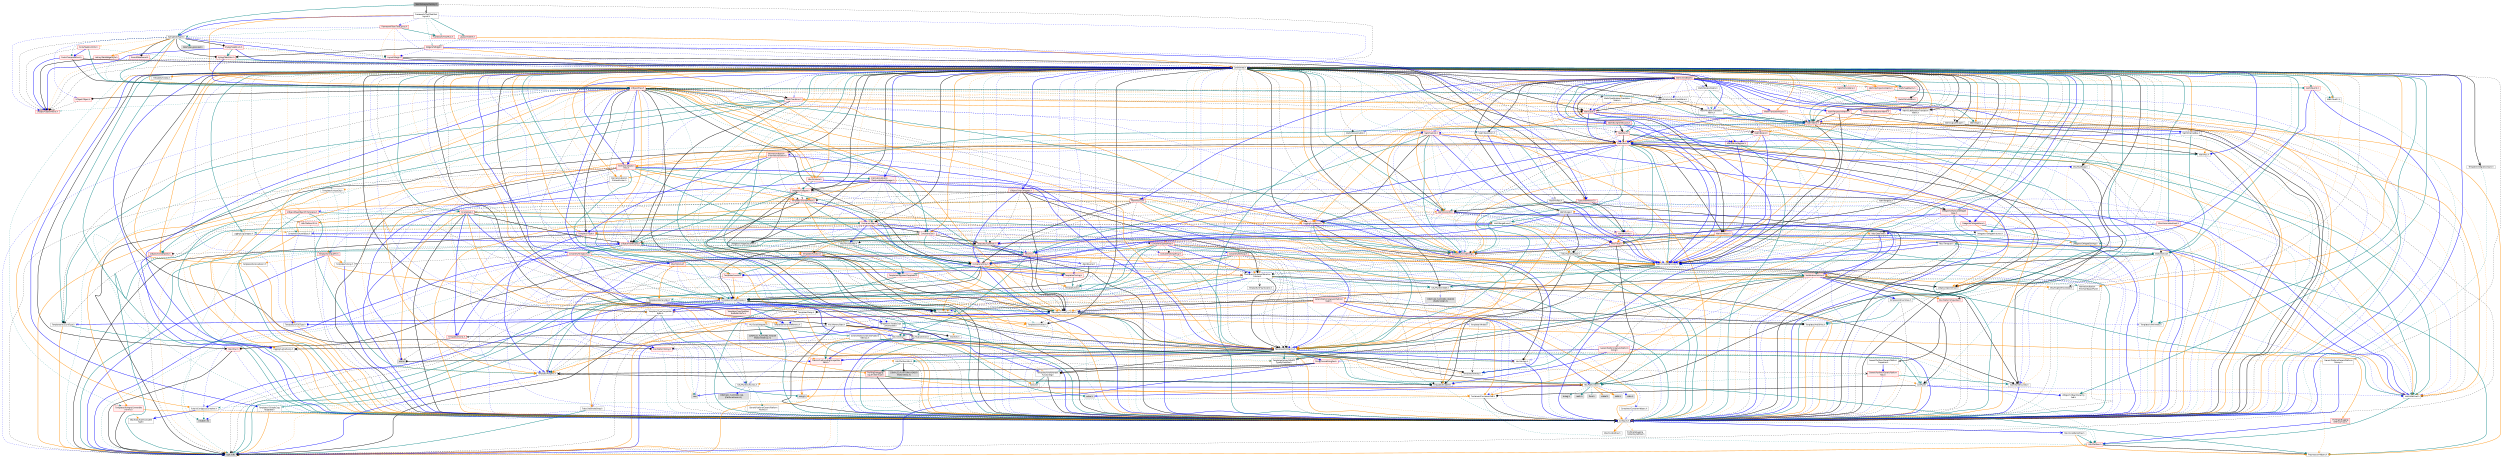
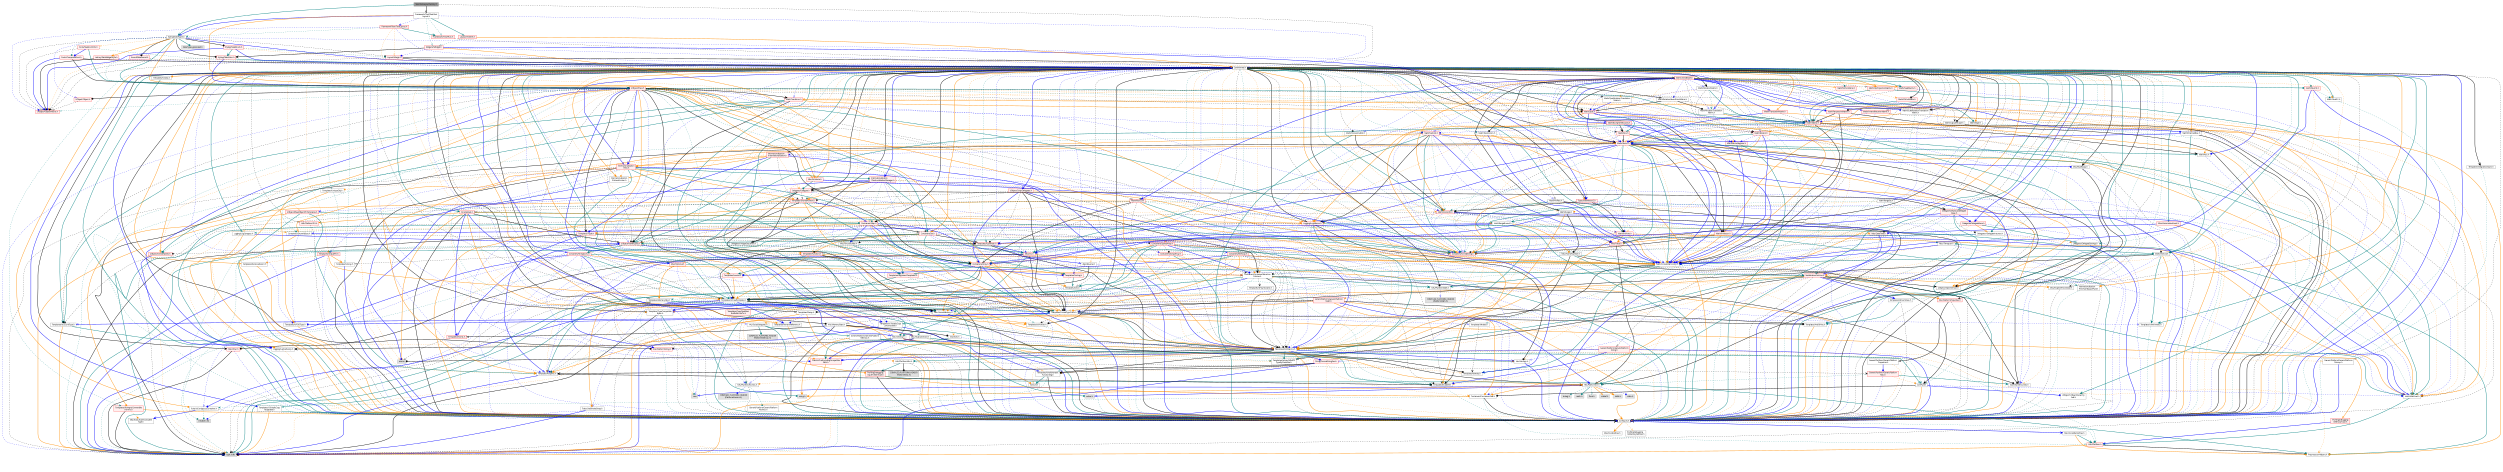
(733, 396) -> (733, 396)
(1634, 409) -> none
(414, 444) -> (414, 444)
